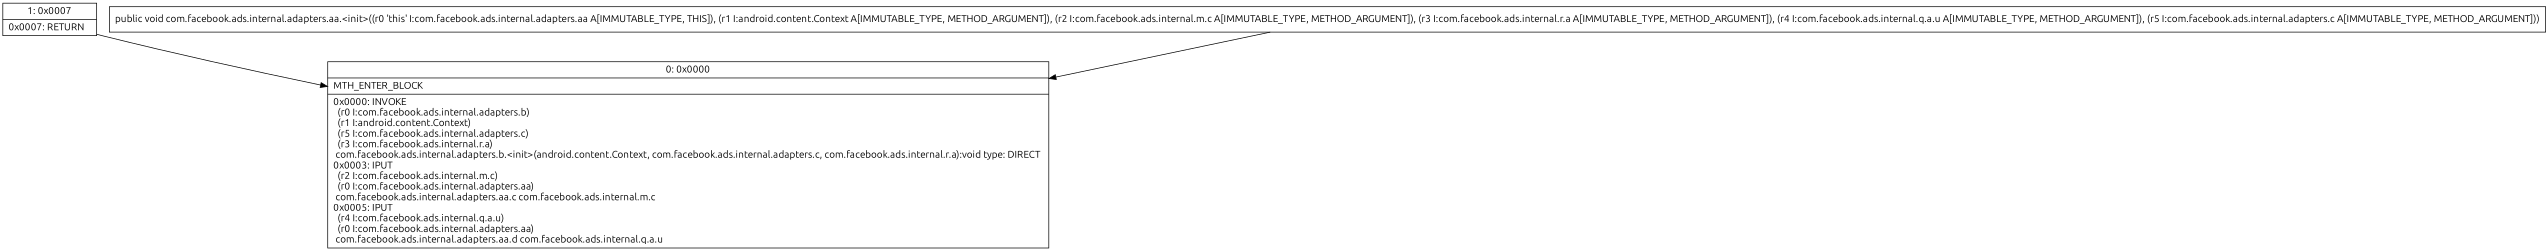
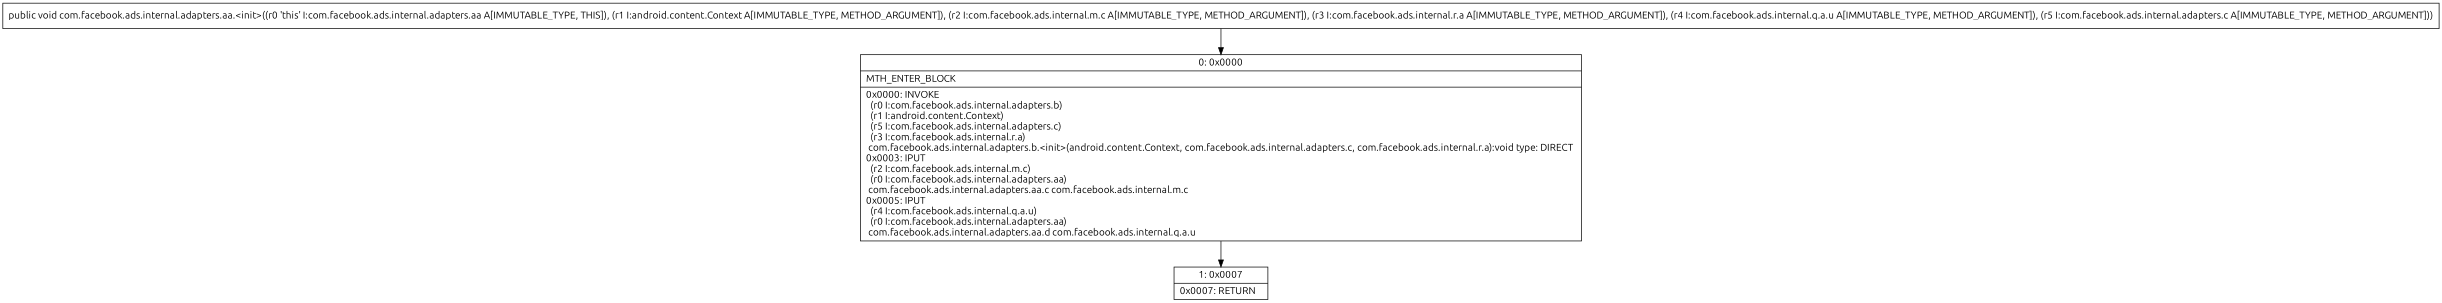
(208, 61) -> (1221, 250)
